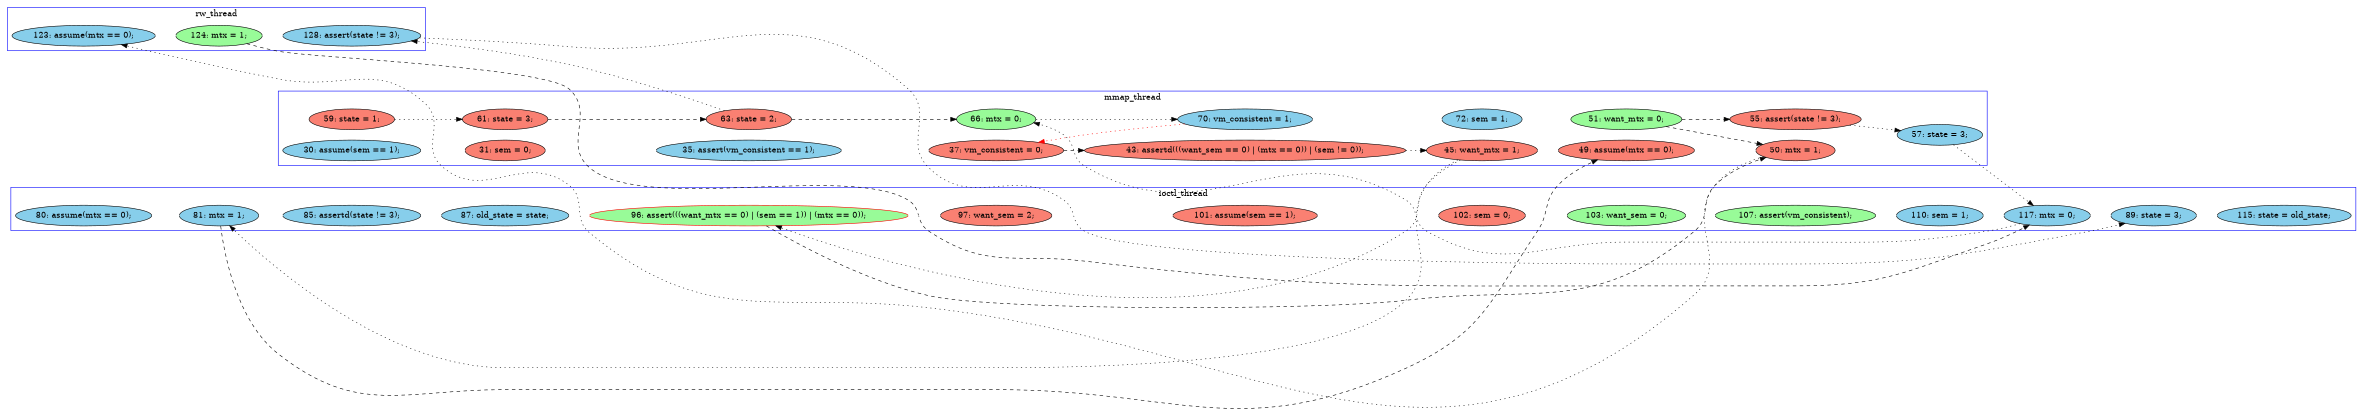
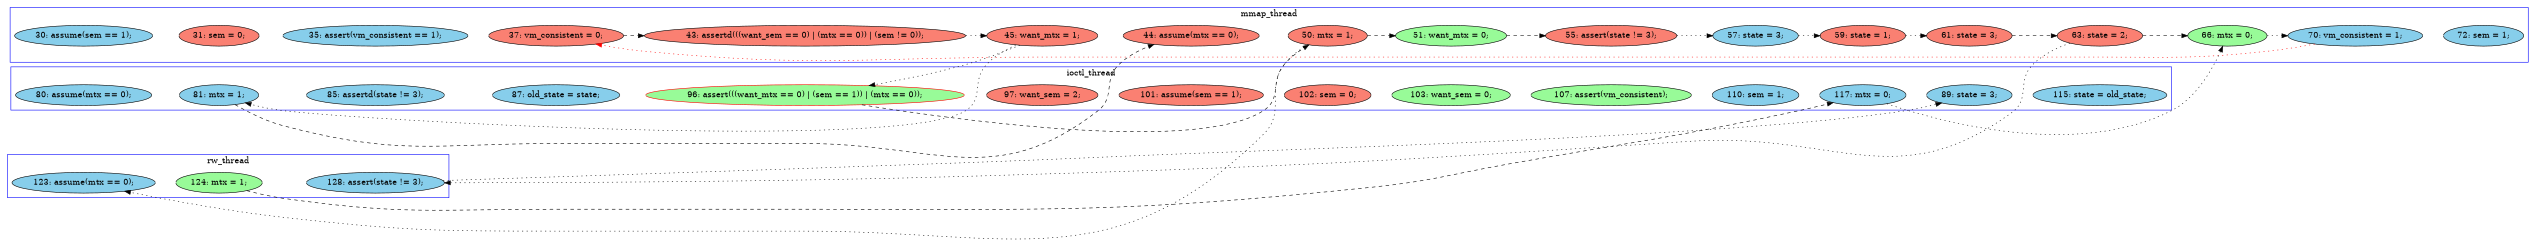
(1712, 135) -> (1379, 36)
(1626, 150) -> (1191, 36)
(1991, 173) -> (1806, 36)
